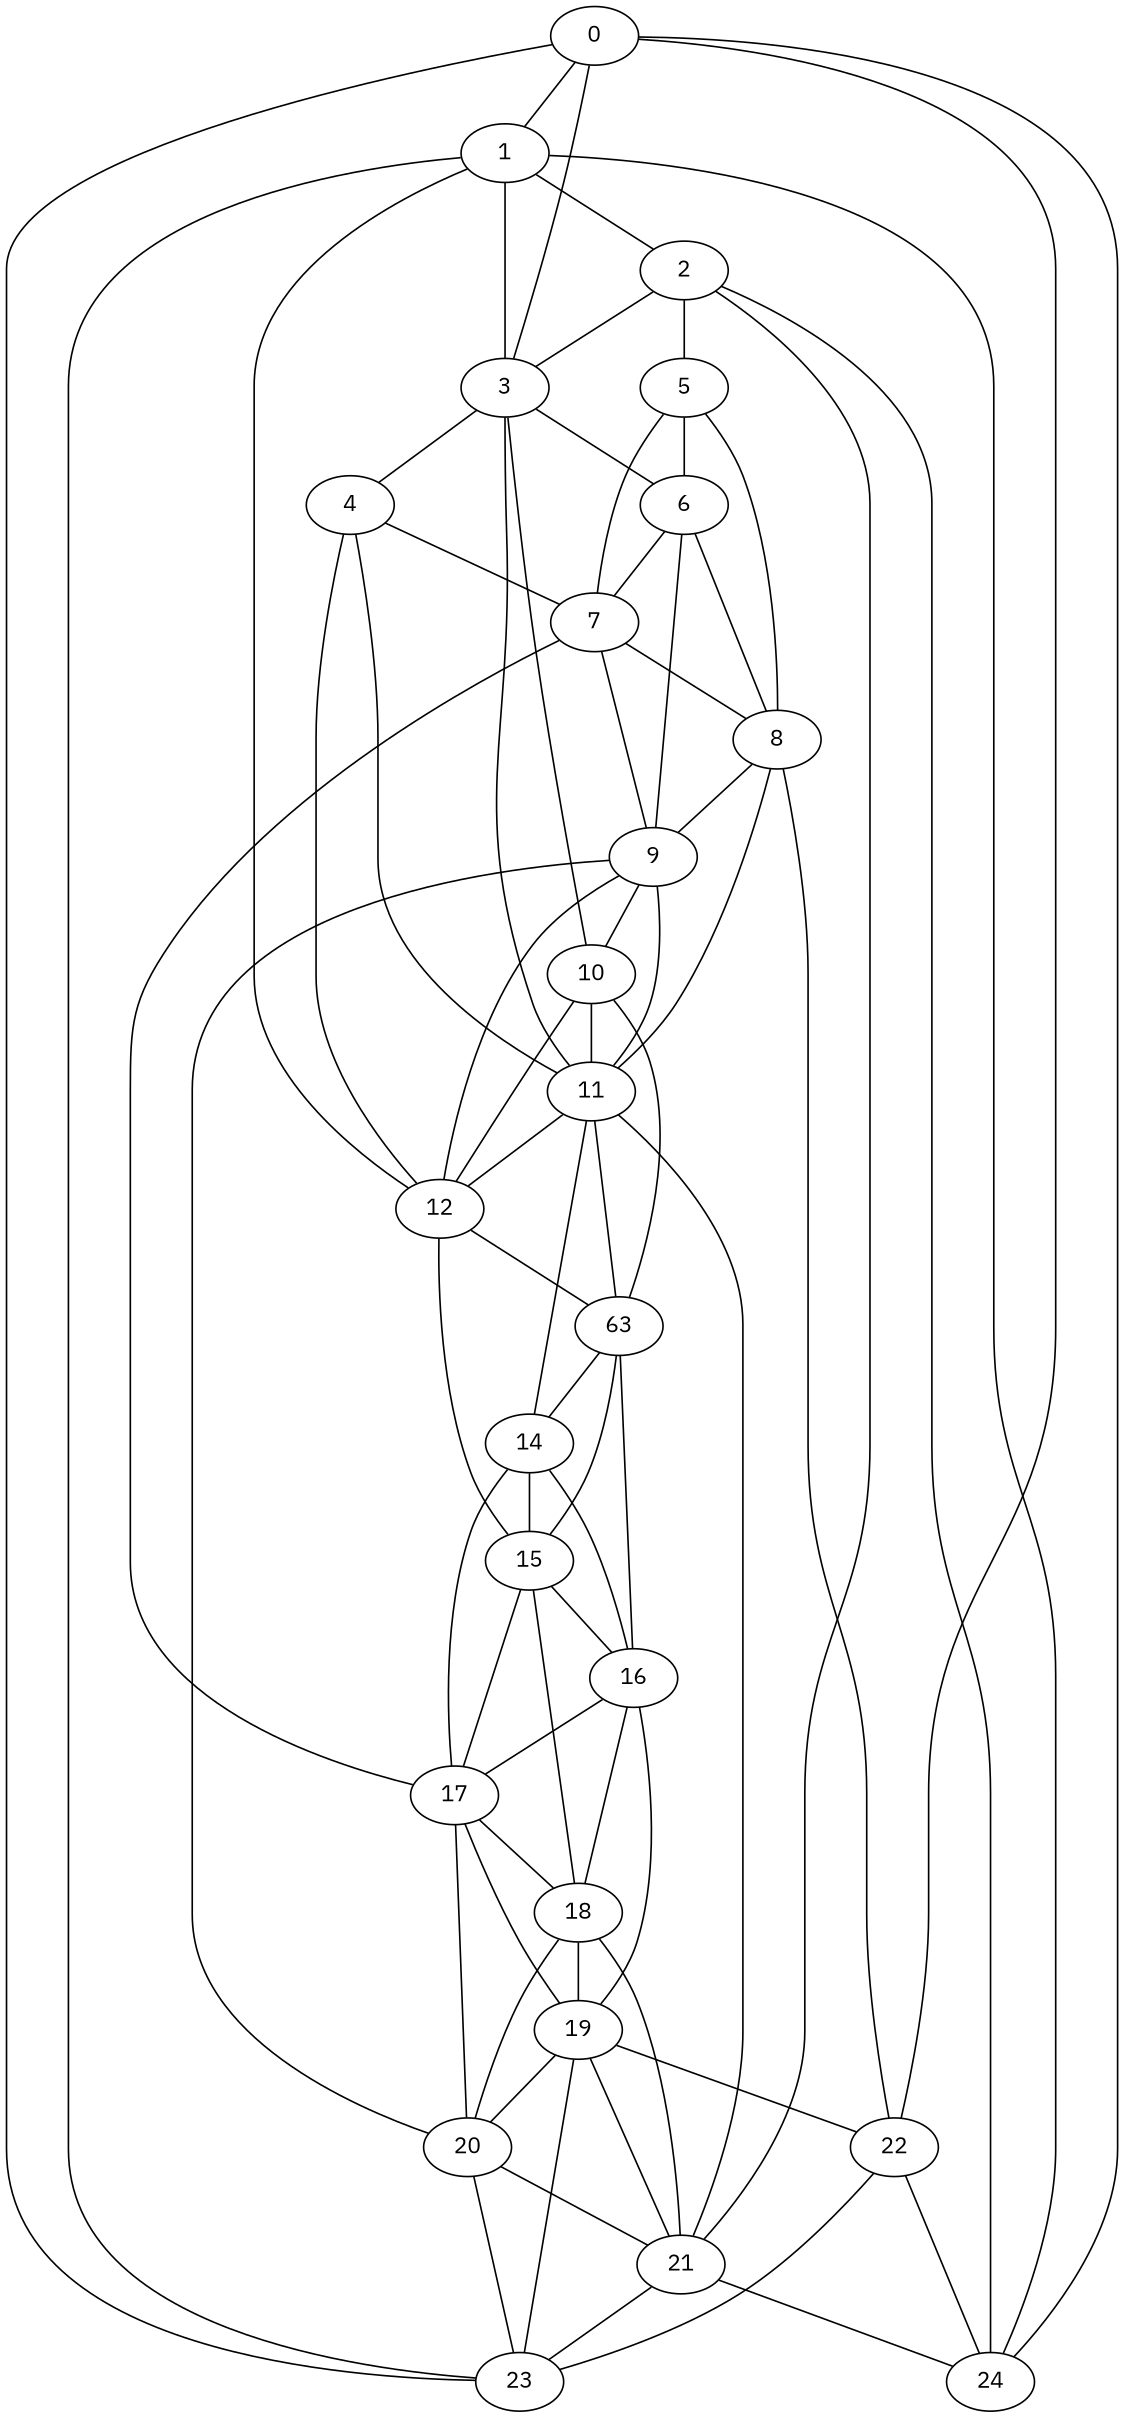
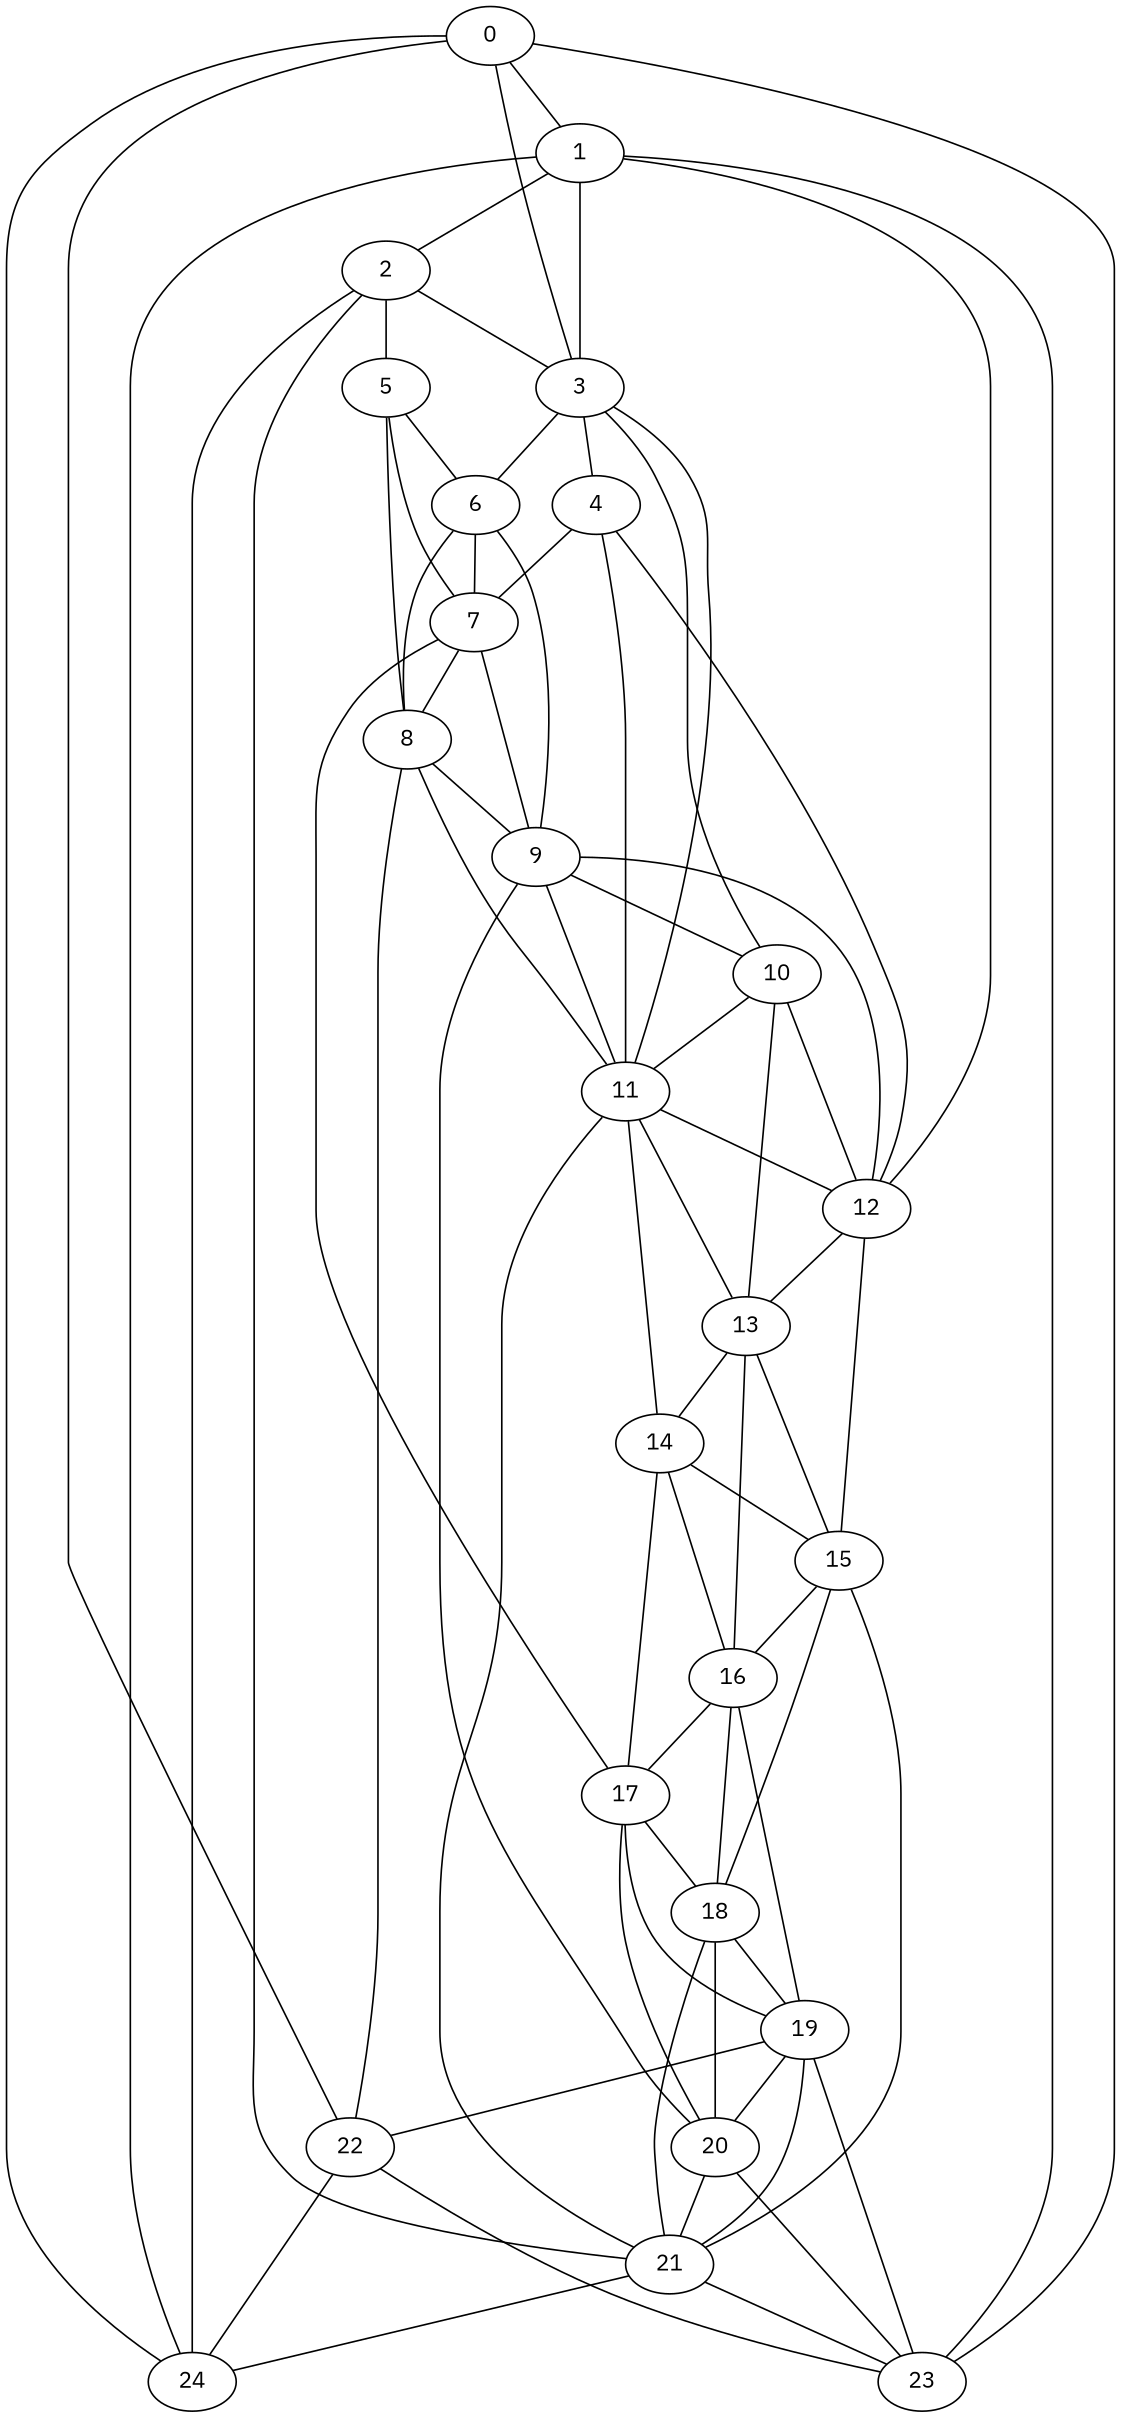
(619, 1326) -> (746, 1326)
(492, 1678) -> (901, 1960)
